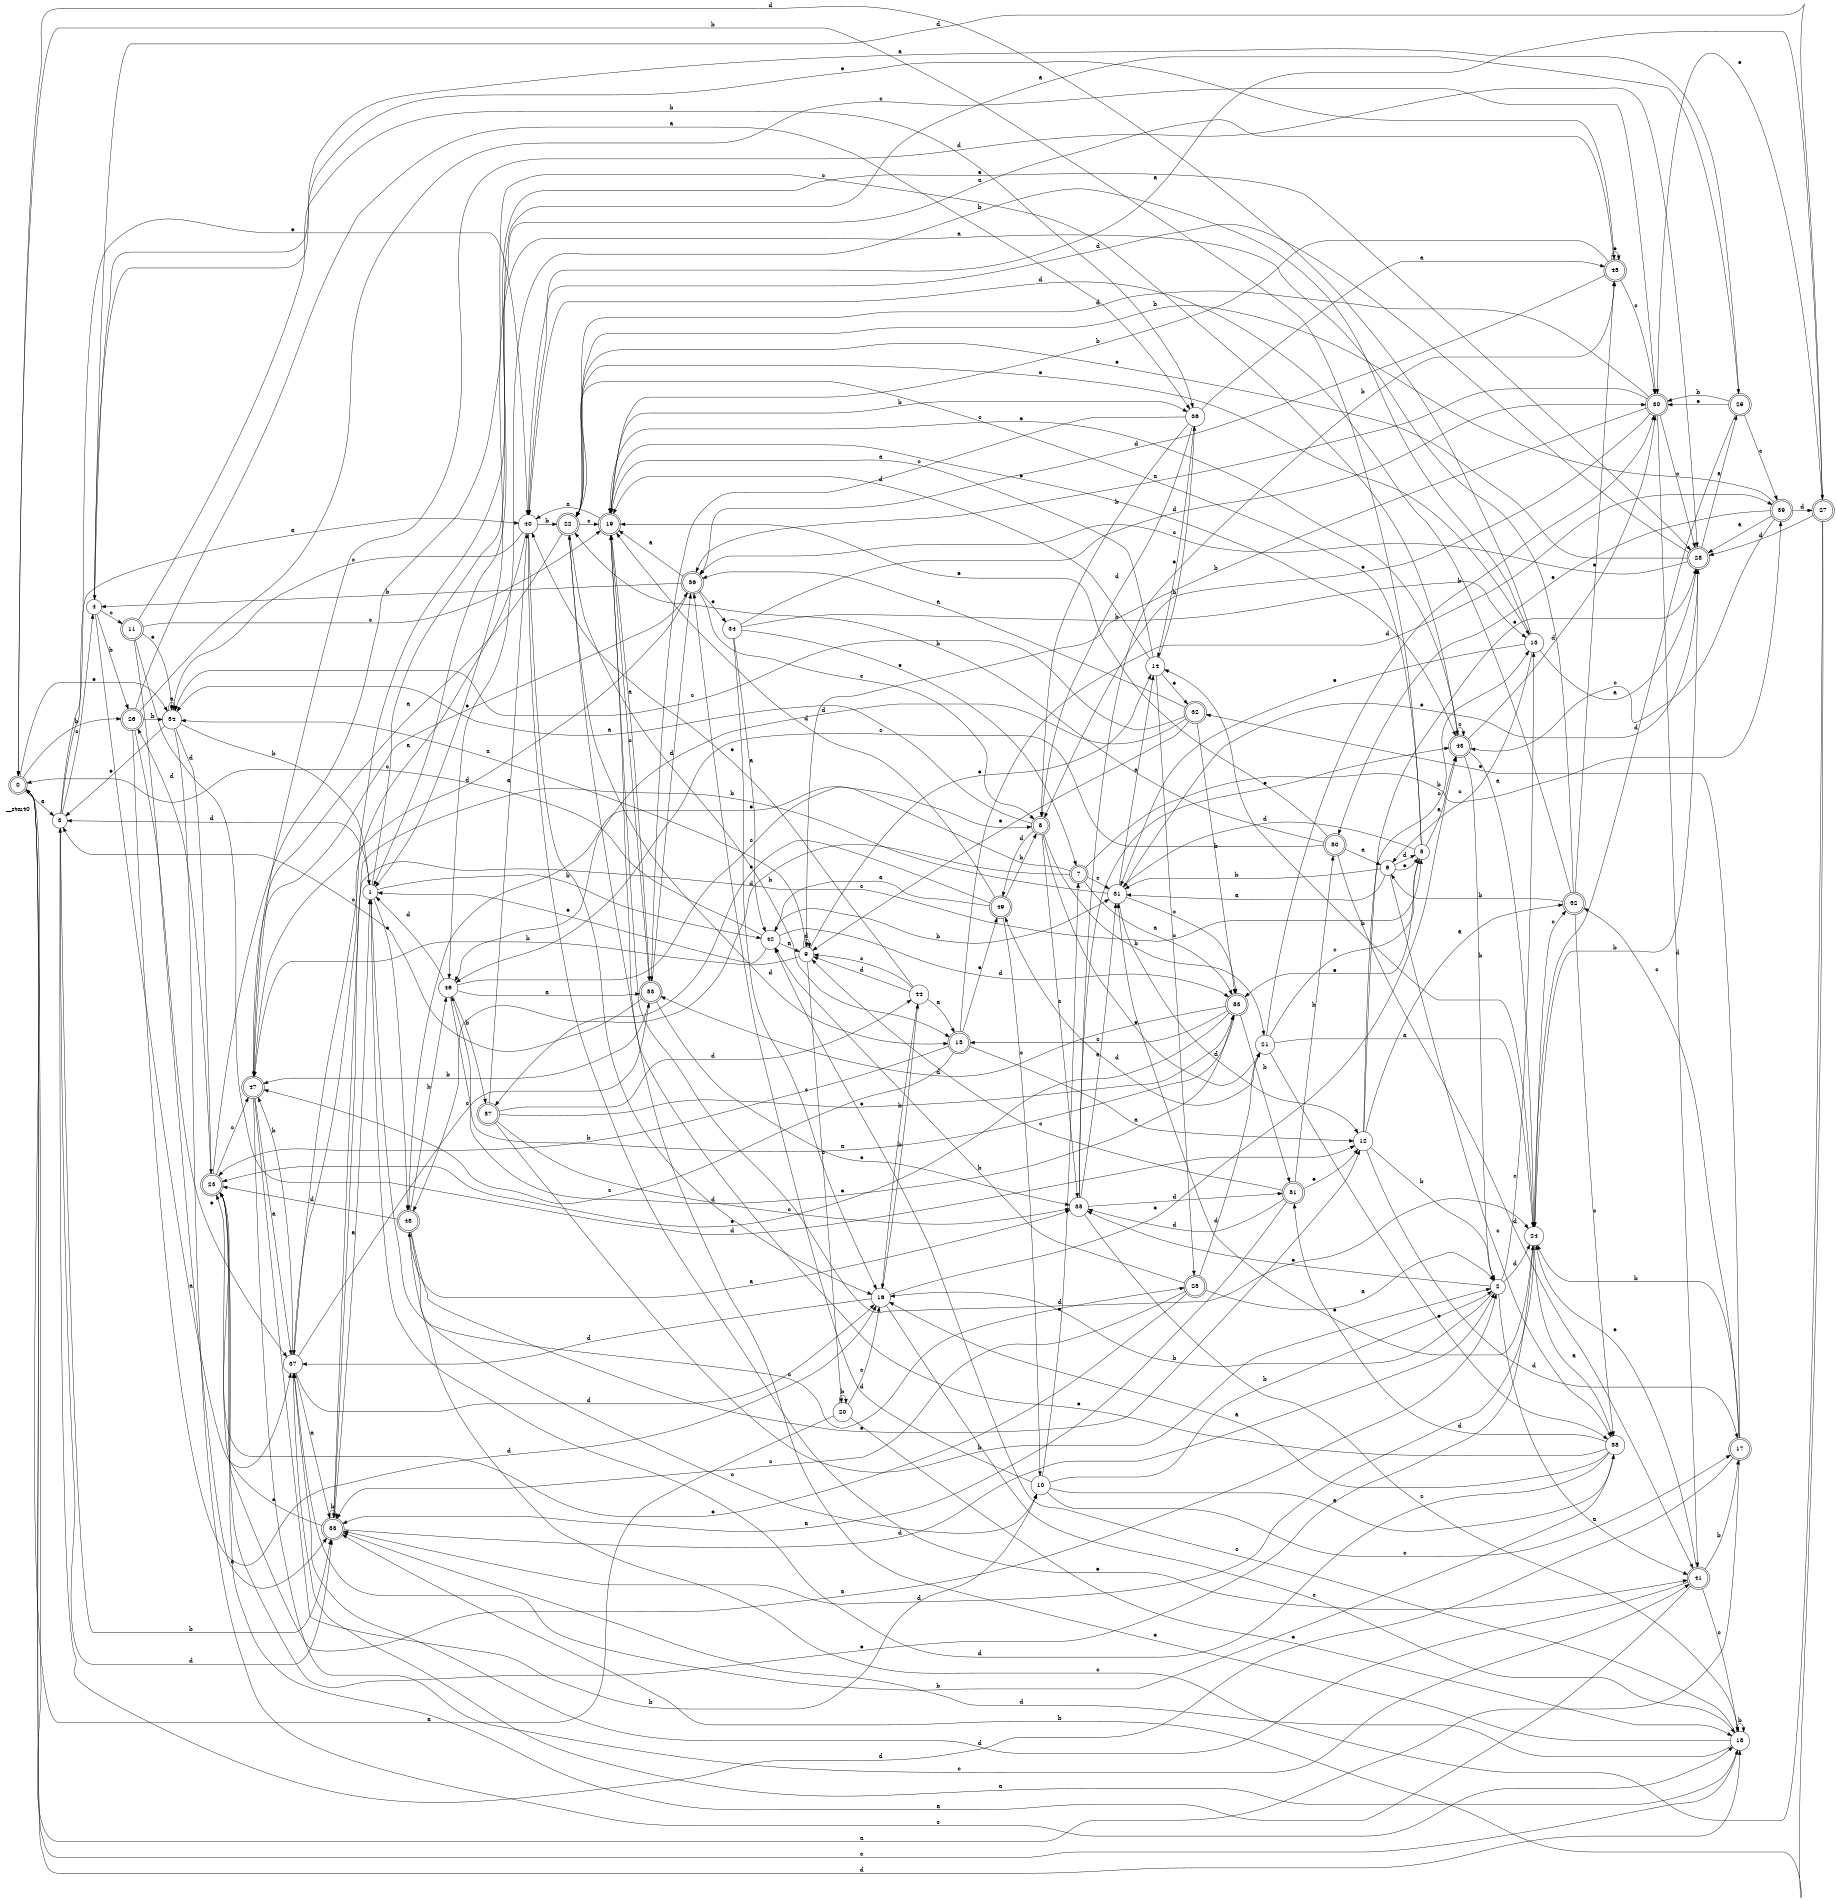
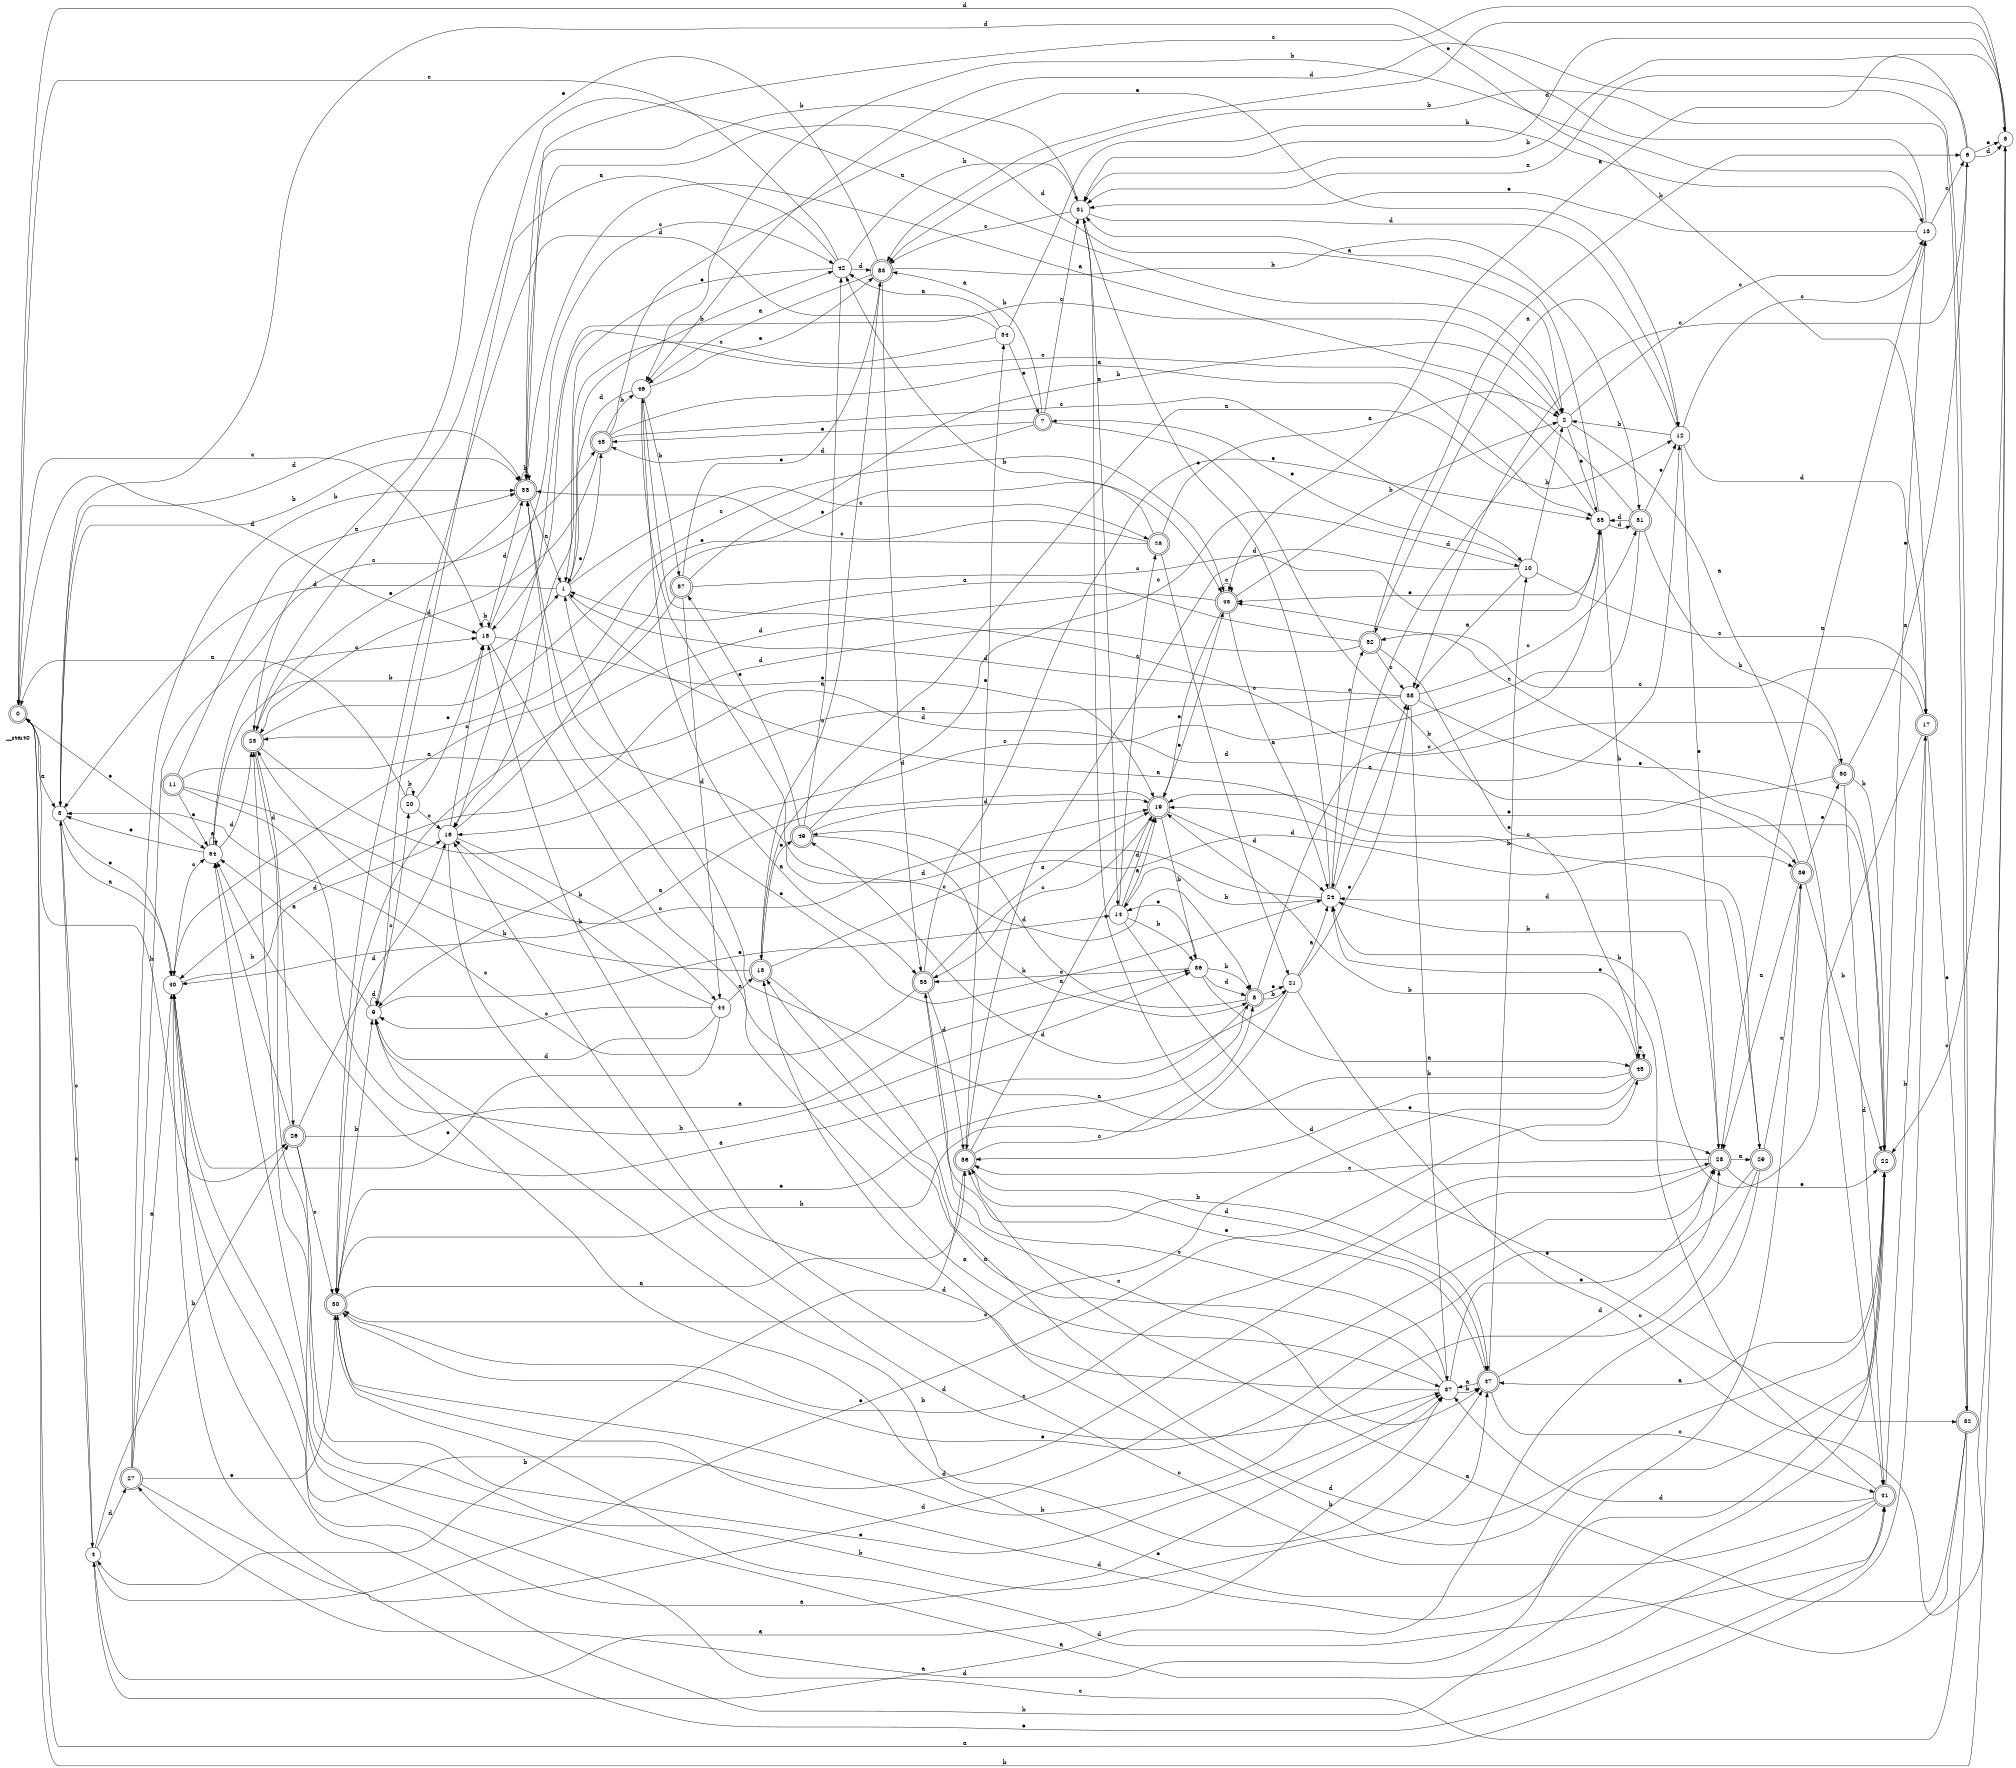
(110, 616) -> (80, 1186)
(232, 1128) -> (861, 1553)
(1460, 1426) -> (1528, 646)
